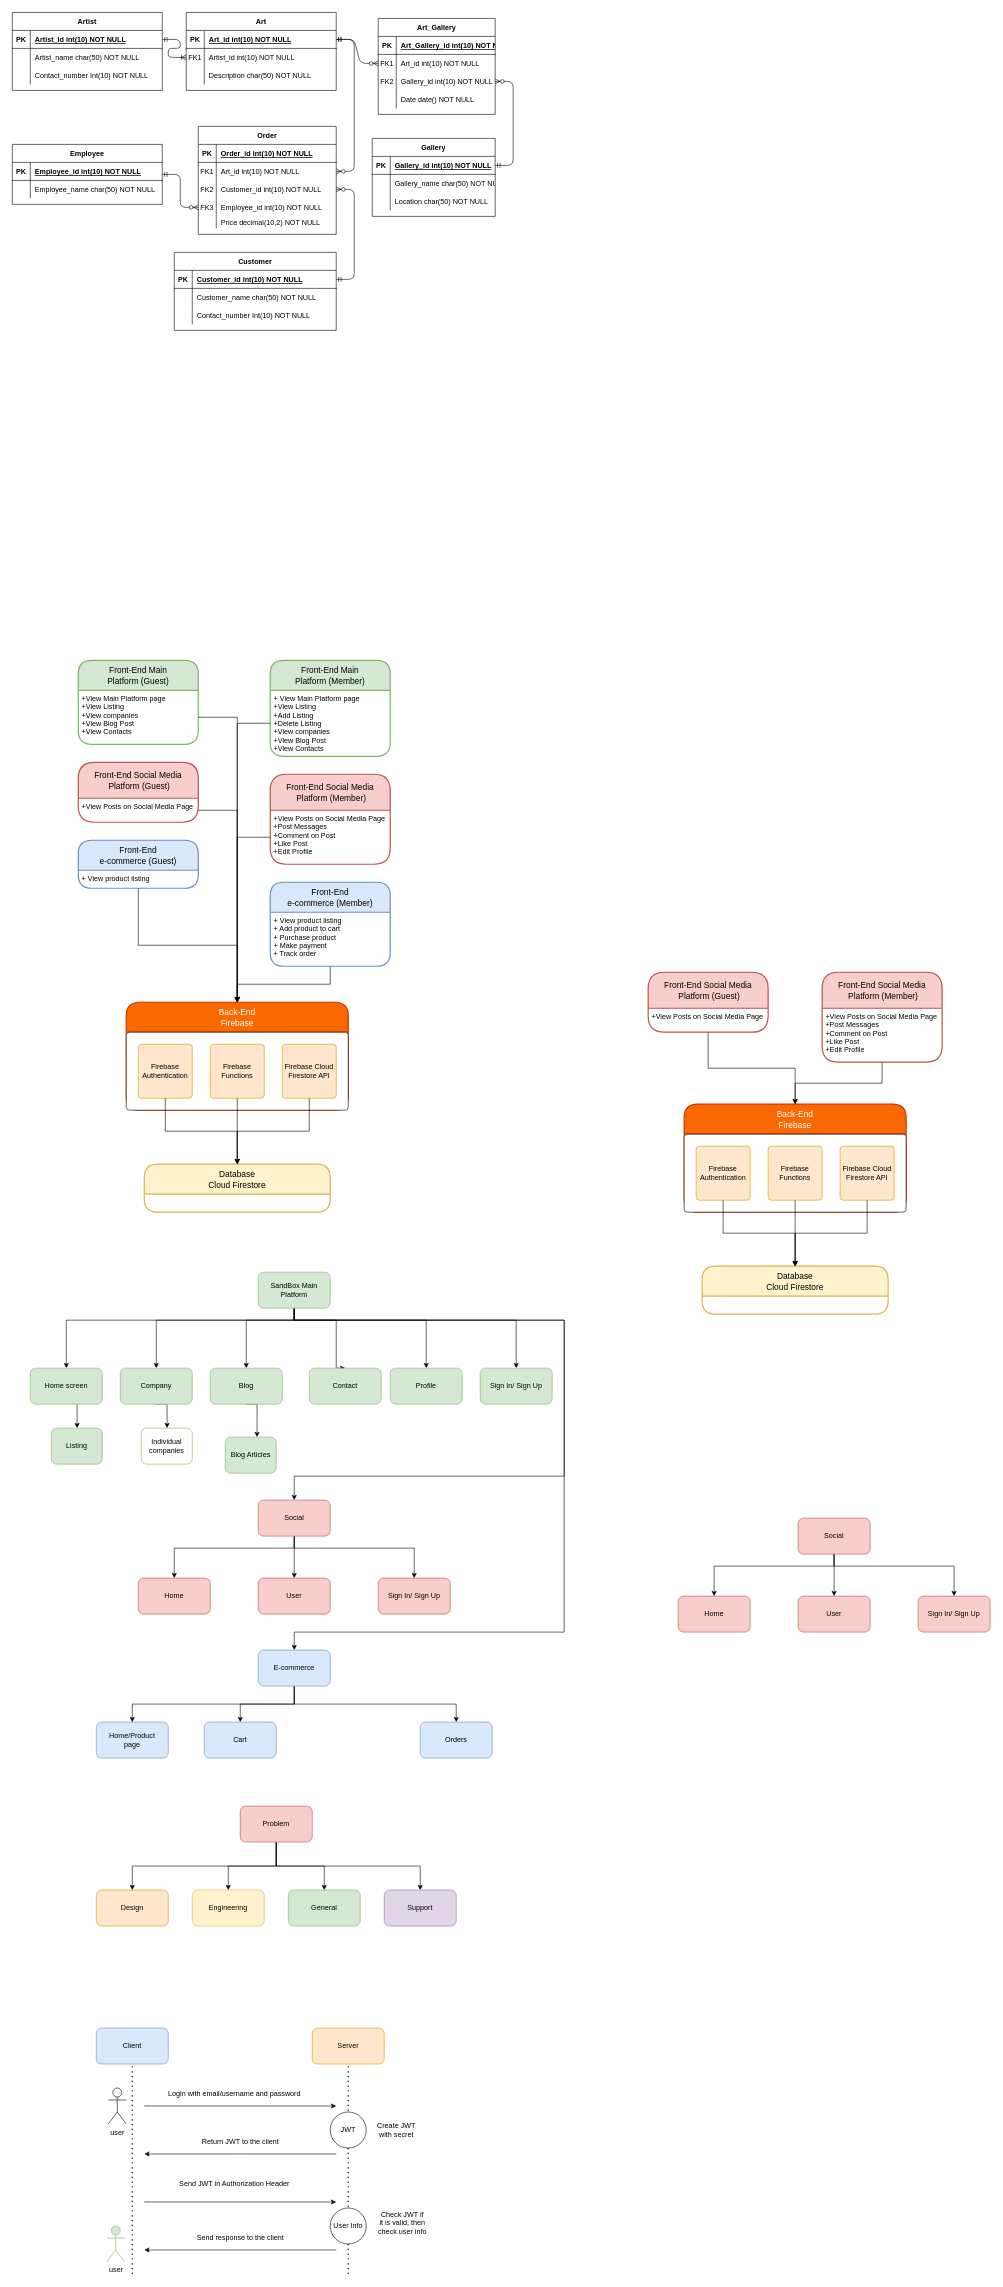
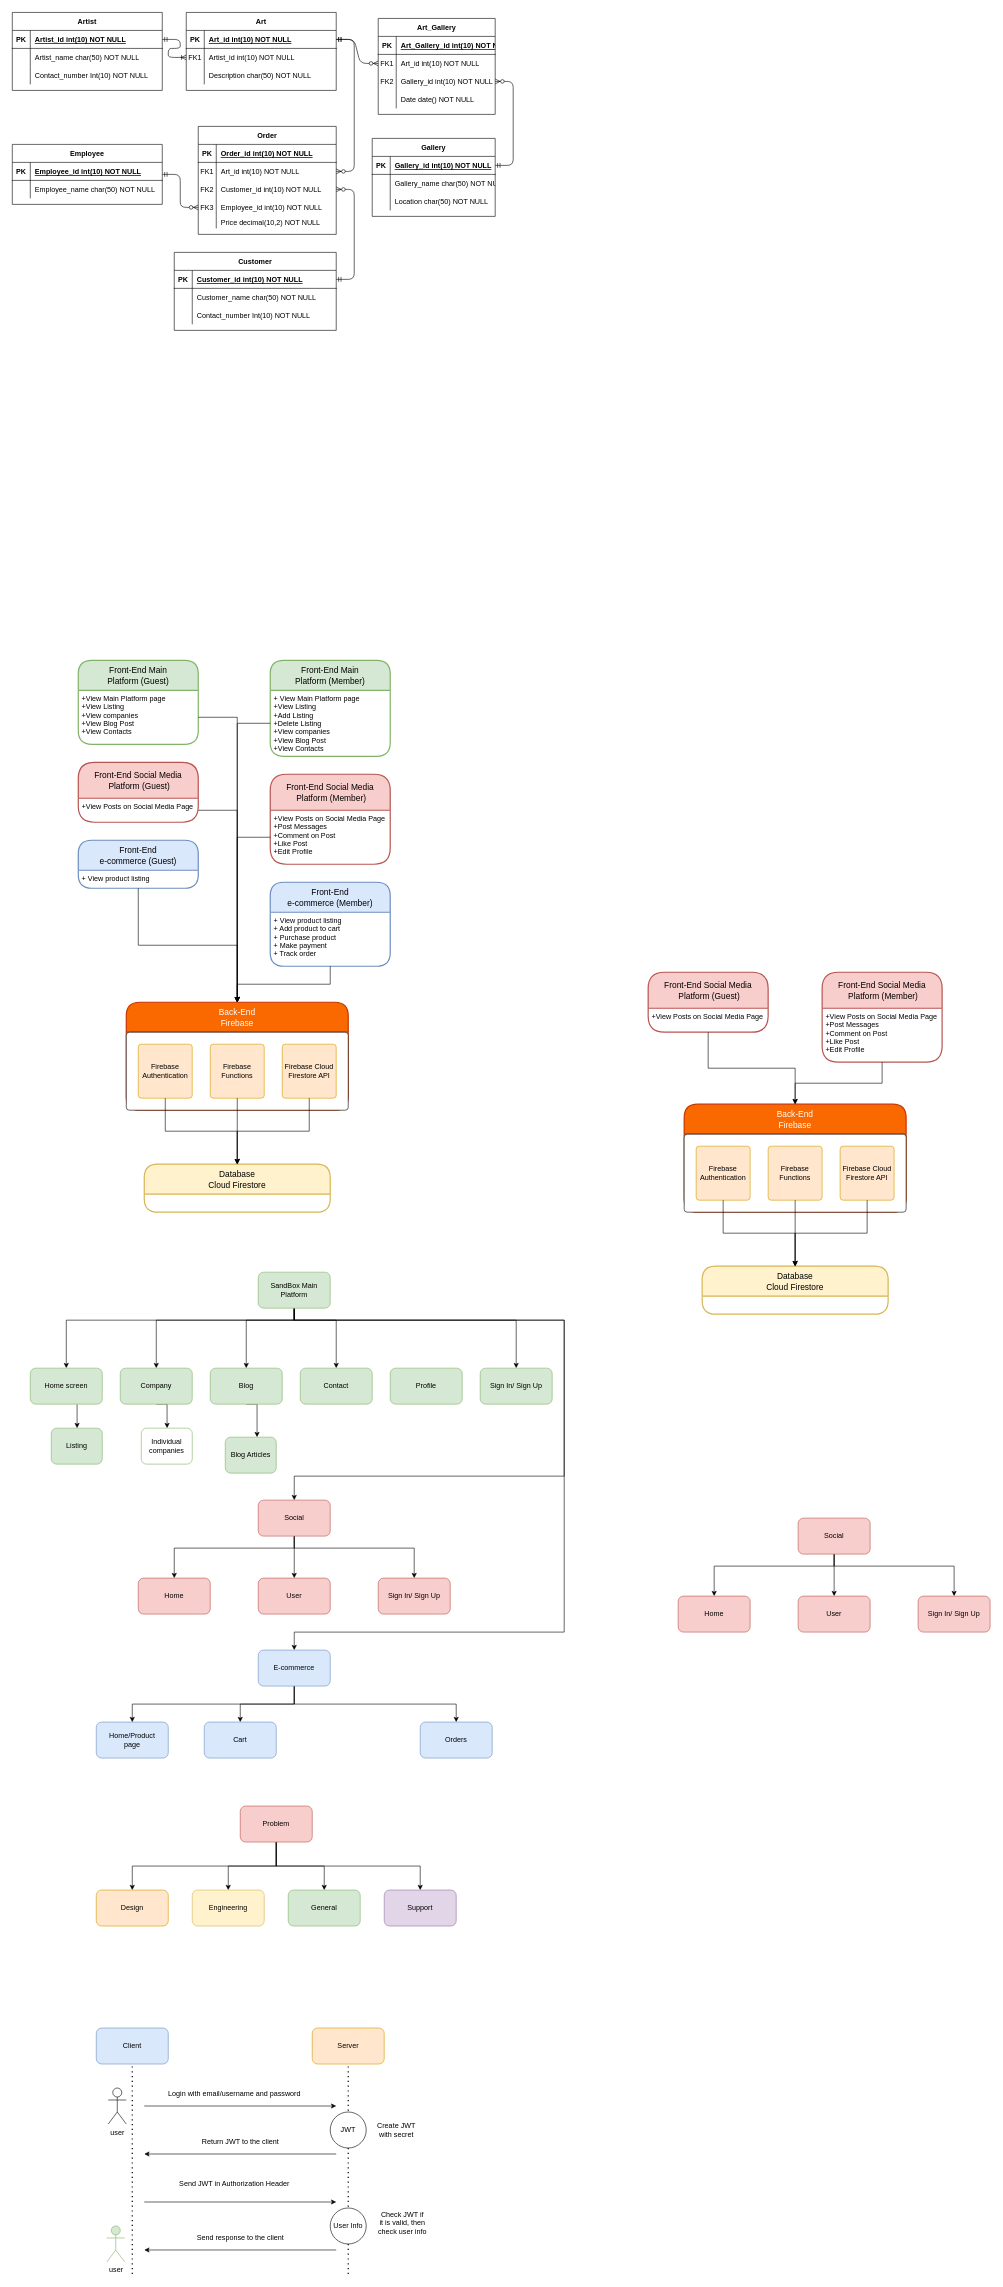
(426, 1362) -> none
(345, 1386) -> (336, 1386)
